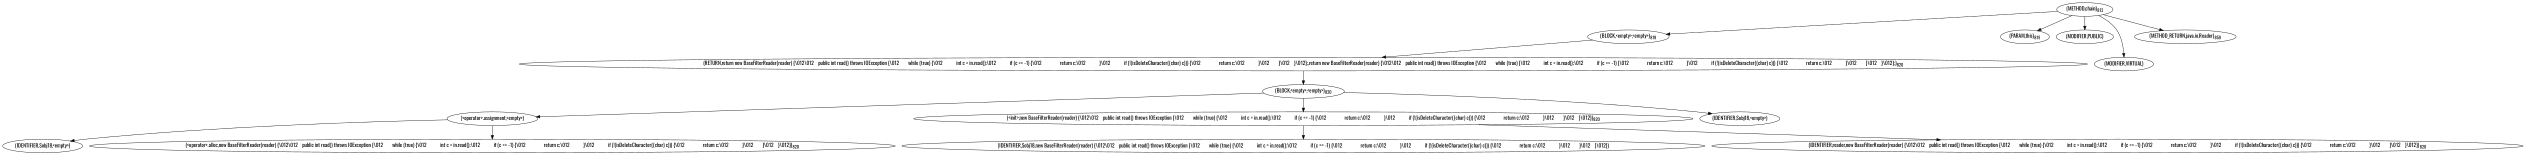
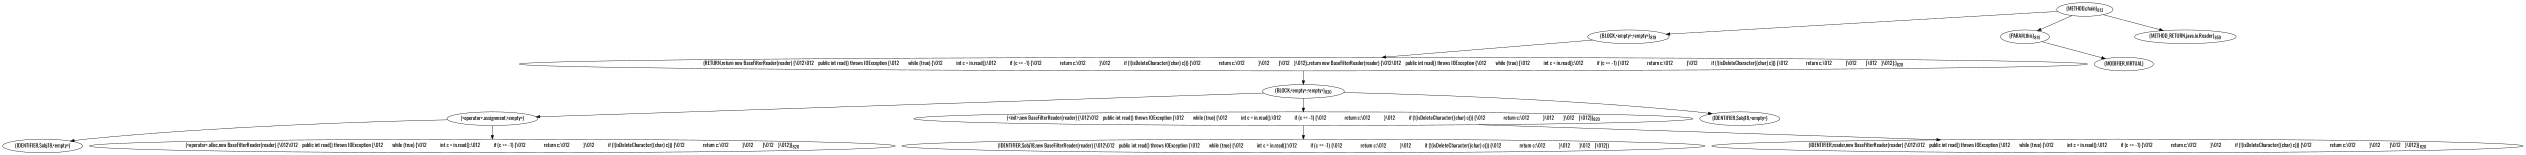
(2117, 31) -> (2072, 50)
(2085, 37) -> none
